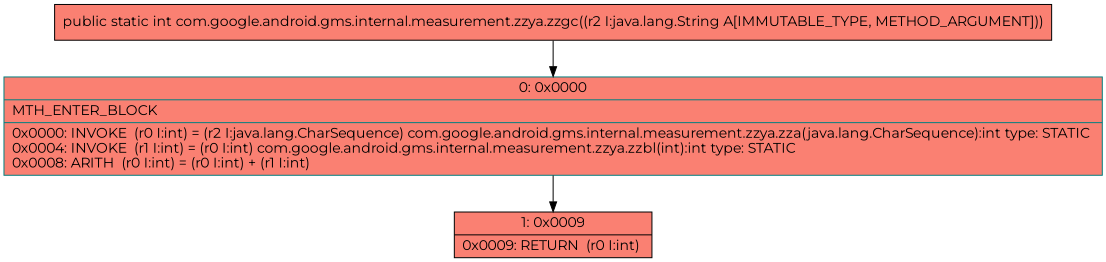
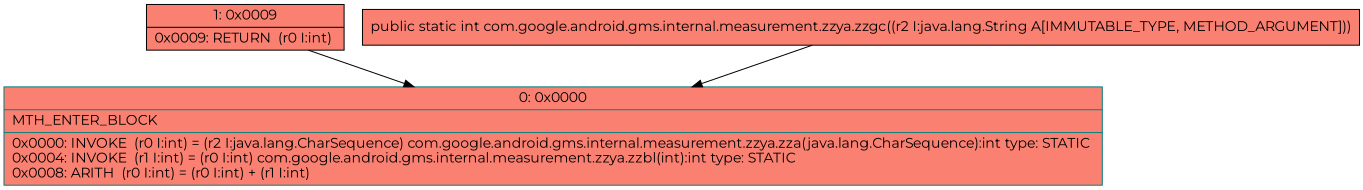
(553, 189) -> (356, 67)
